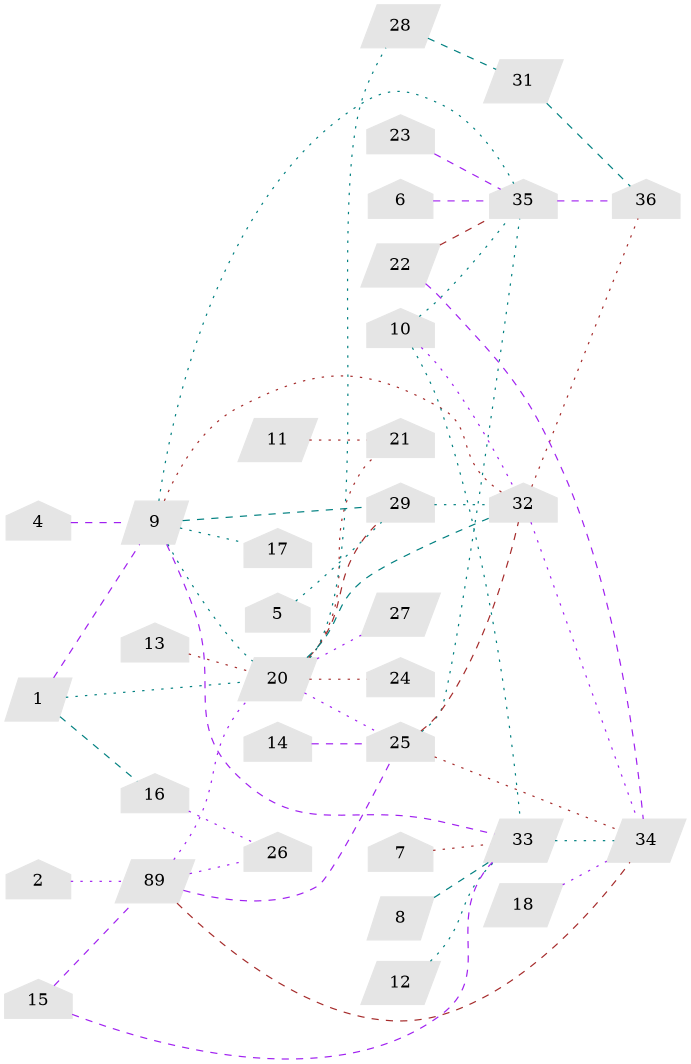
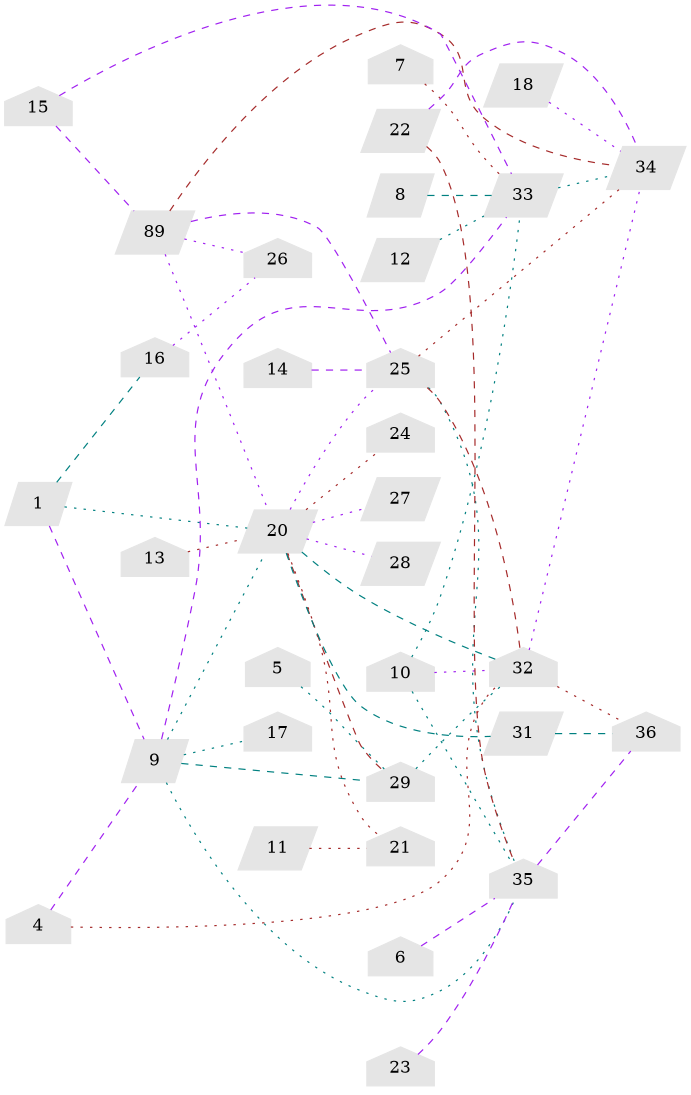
(462, 54) -> (349, 693)
(348, 353) -> (339, 548)
(333, 377) -> (363, 910)
(38, 881) -> none
